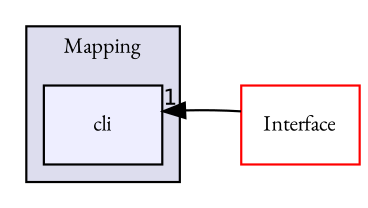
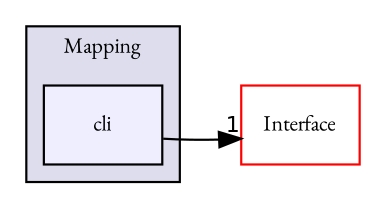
(213, 110) -> (194, 140)
